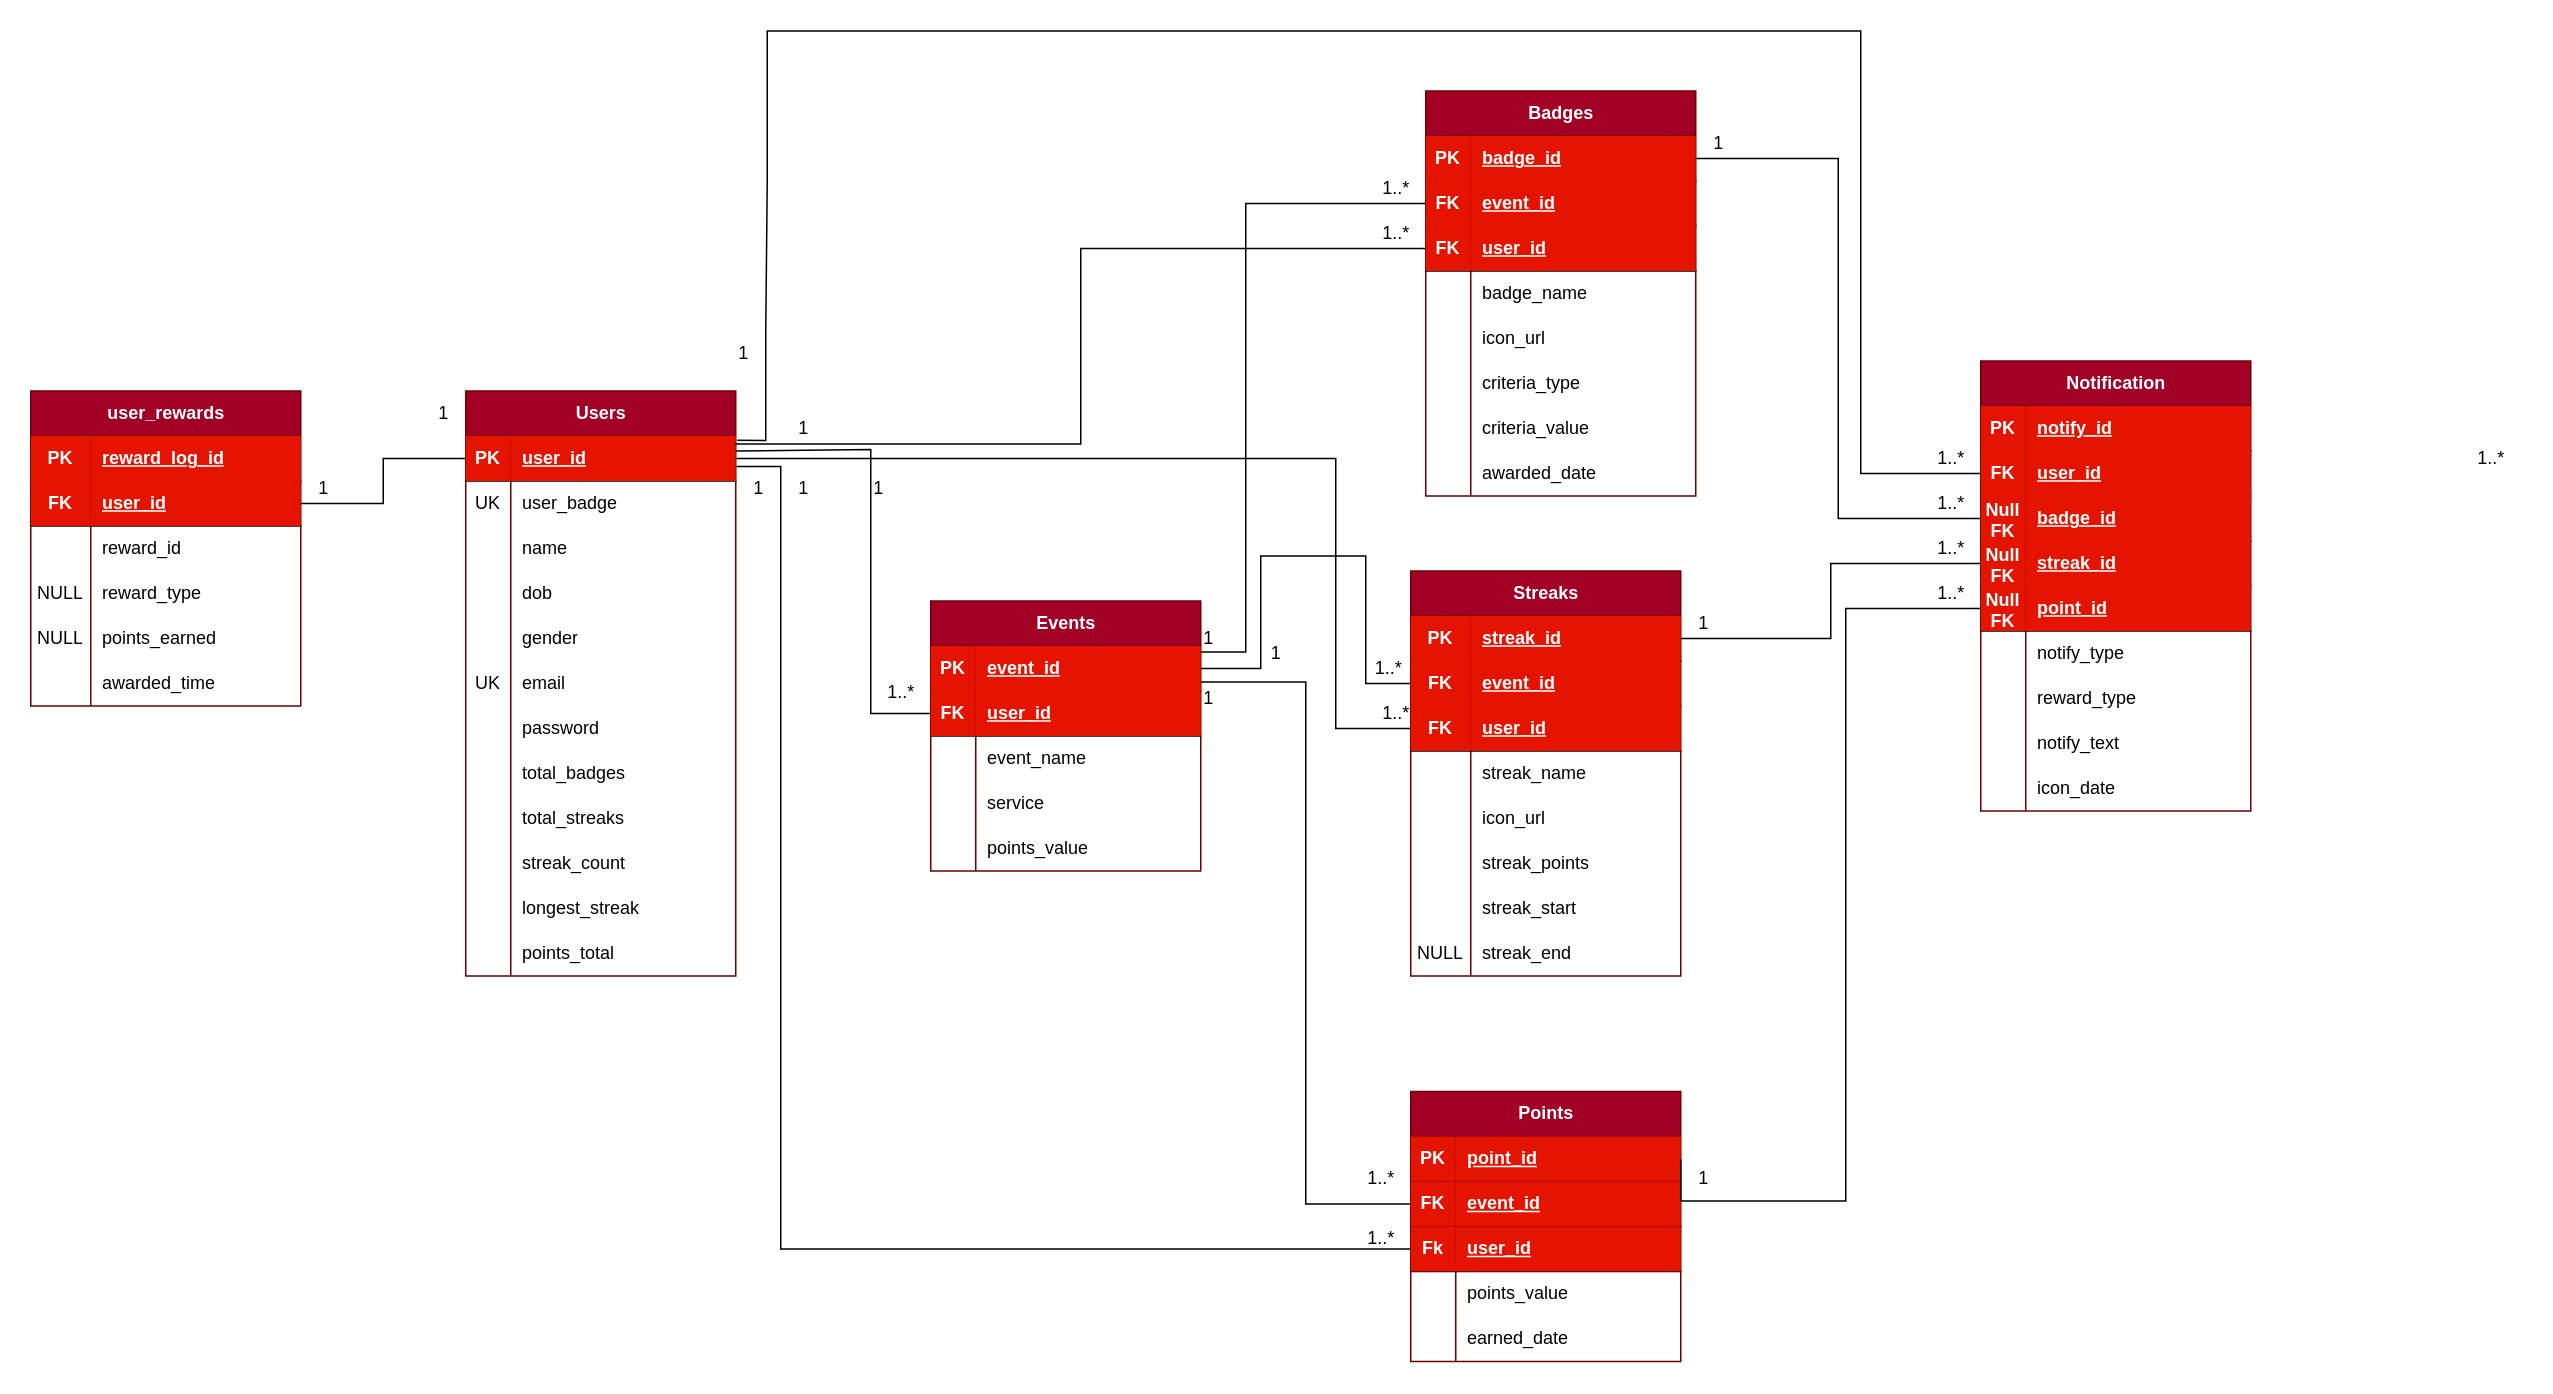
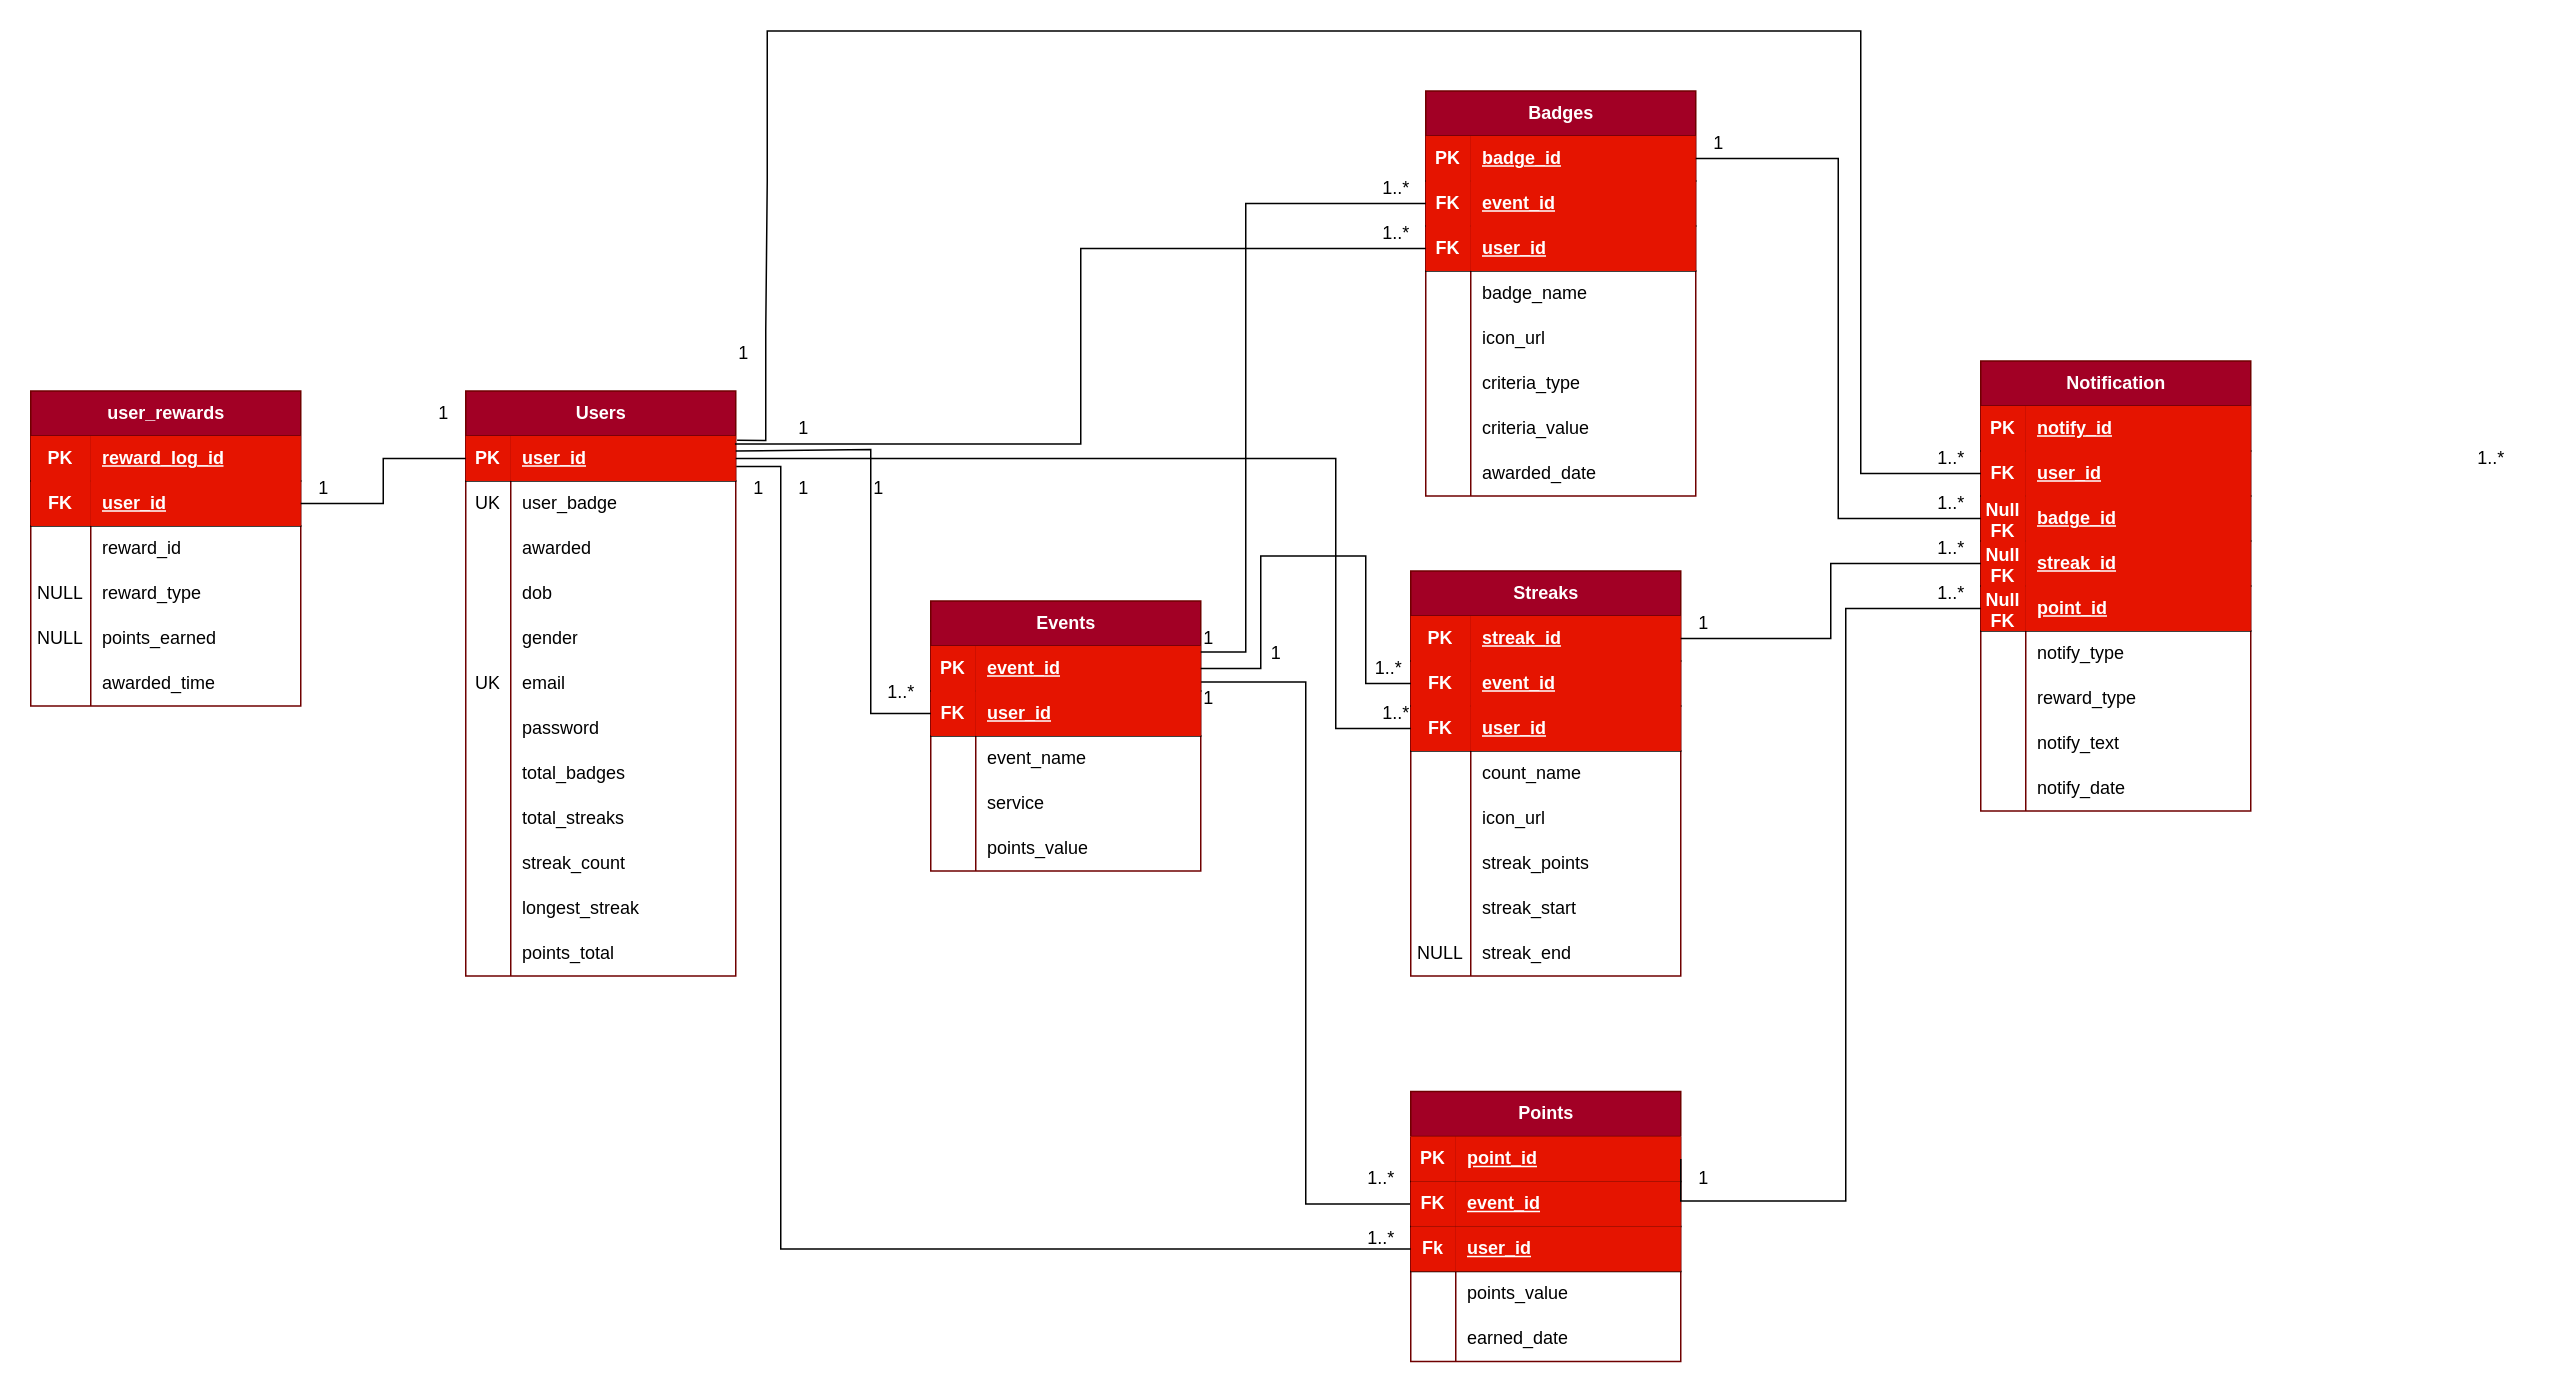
(543, 548) -> (558, 548)
(1538, 773) -> (1533, 773)
(2081, 788) -> (2091, 788)
